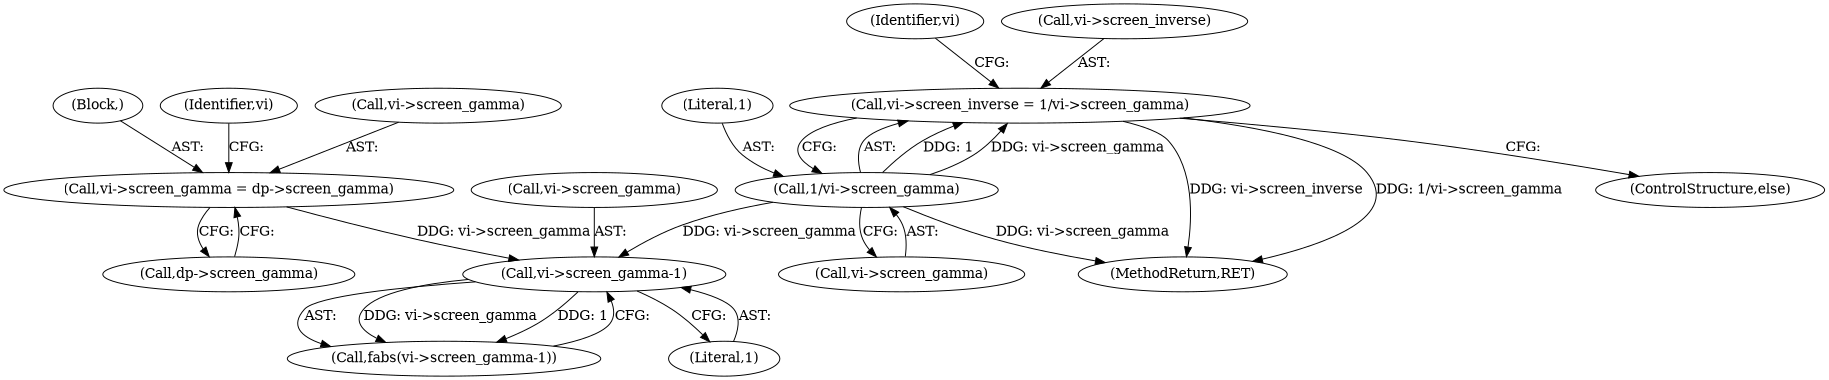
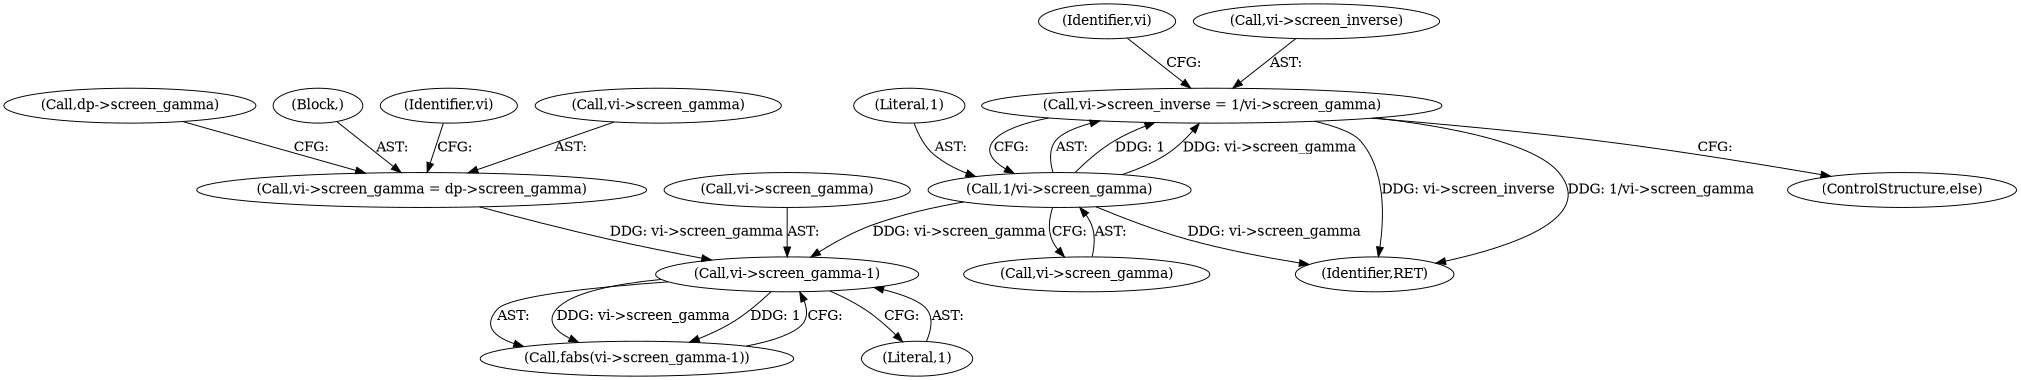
(198, 227) -> none
(1183, 274) -> (1375, 274)
